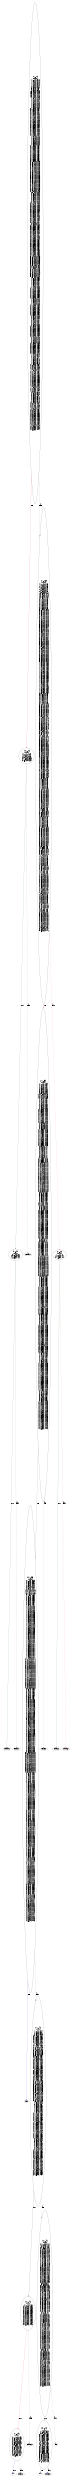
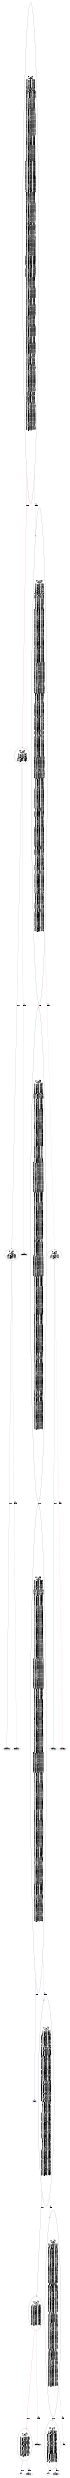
(44, 1749) -> none
